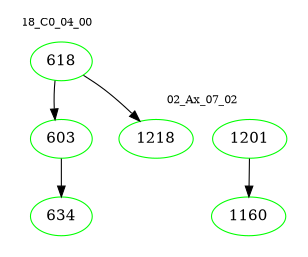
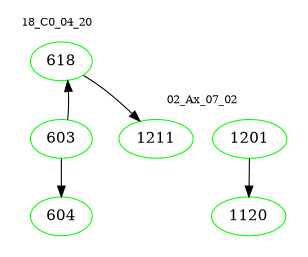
(57, 23) -> (57, 23)
(54, 95) -> (69, 106)
(156, 139) -> (156, 139)
(61, 216) -> (61, 216)
(249, 216) -> (249, 216)
